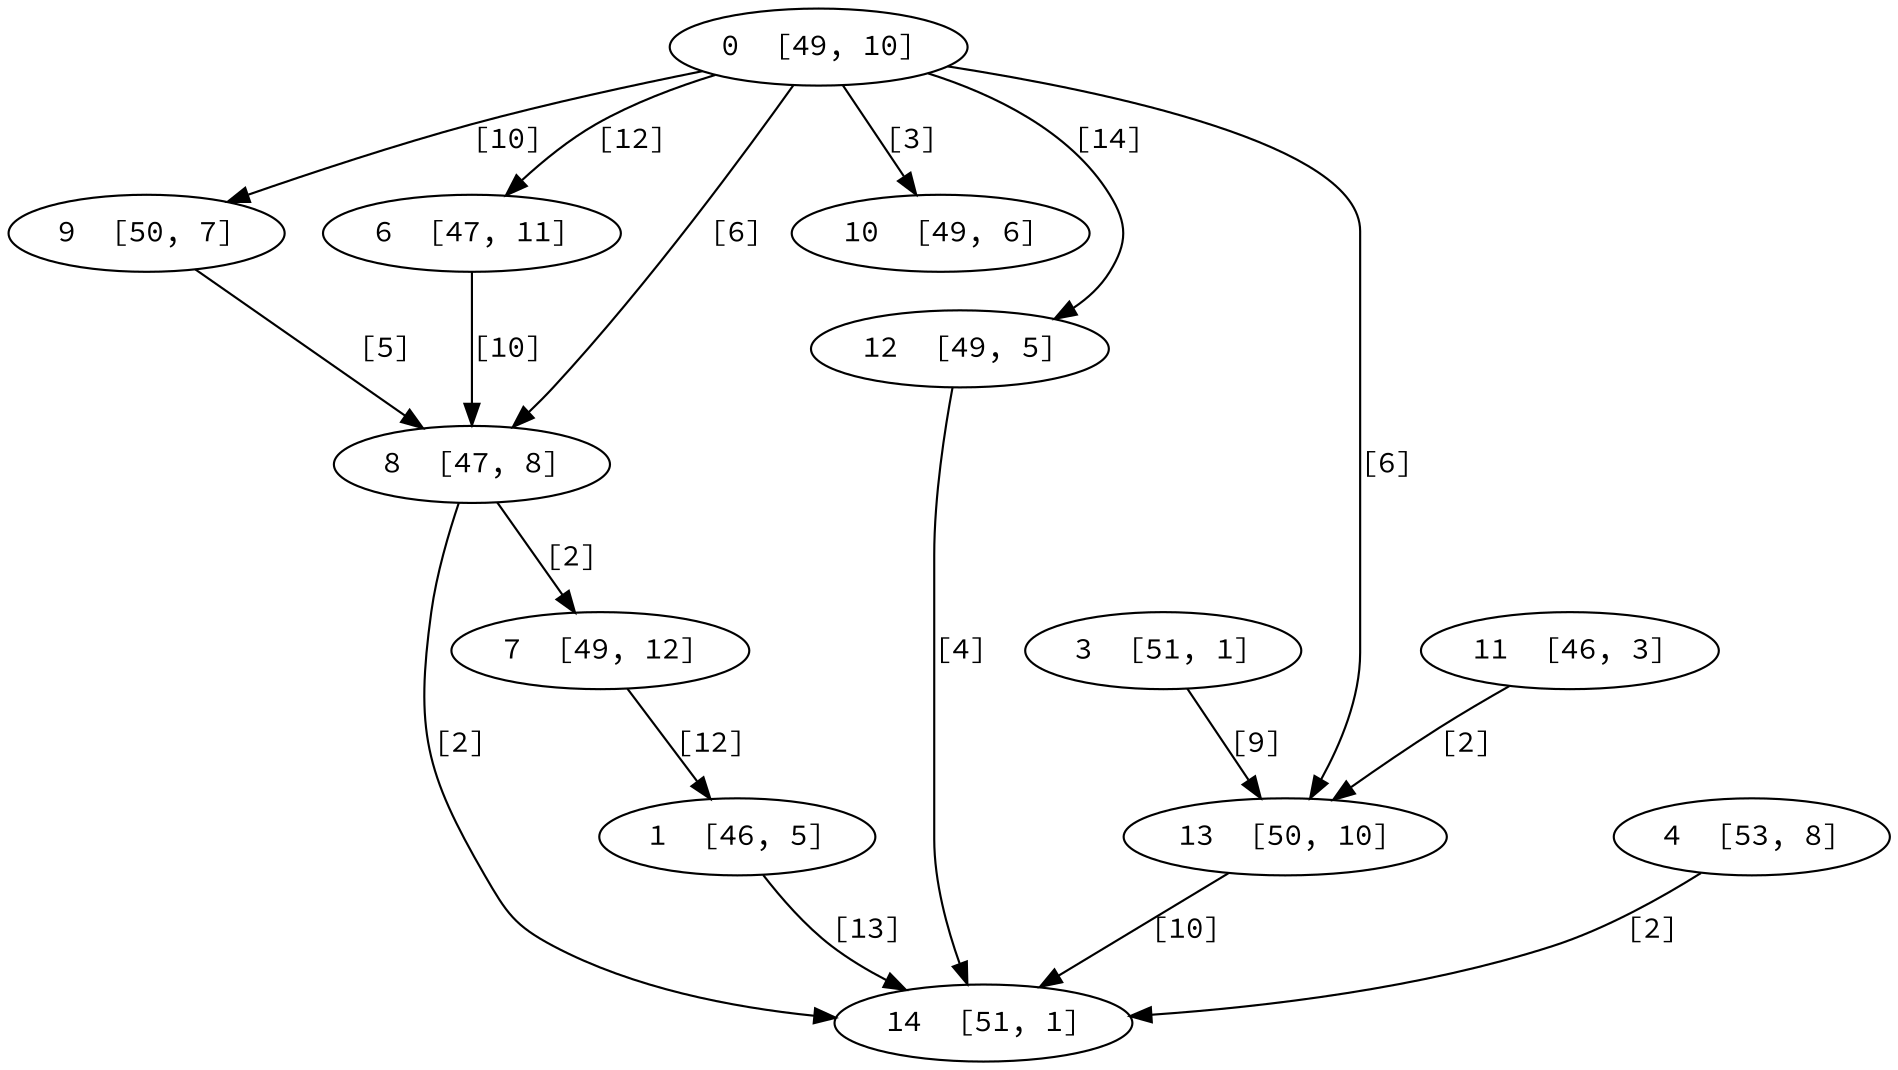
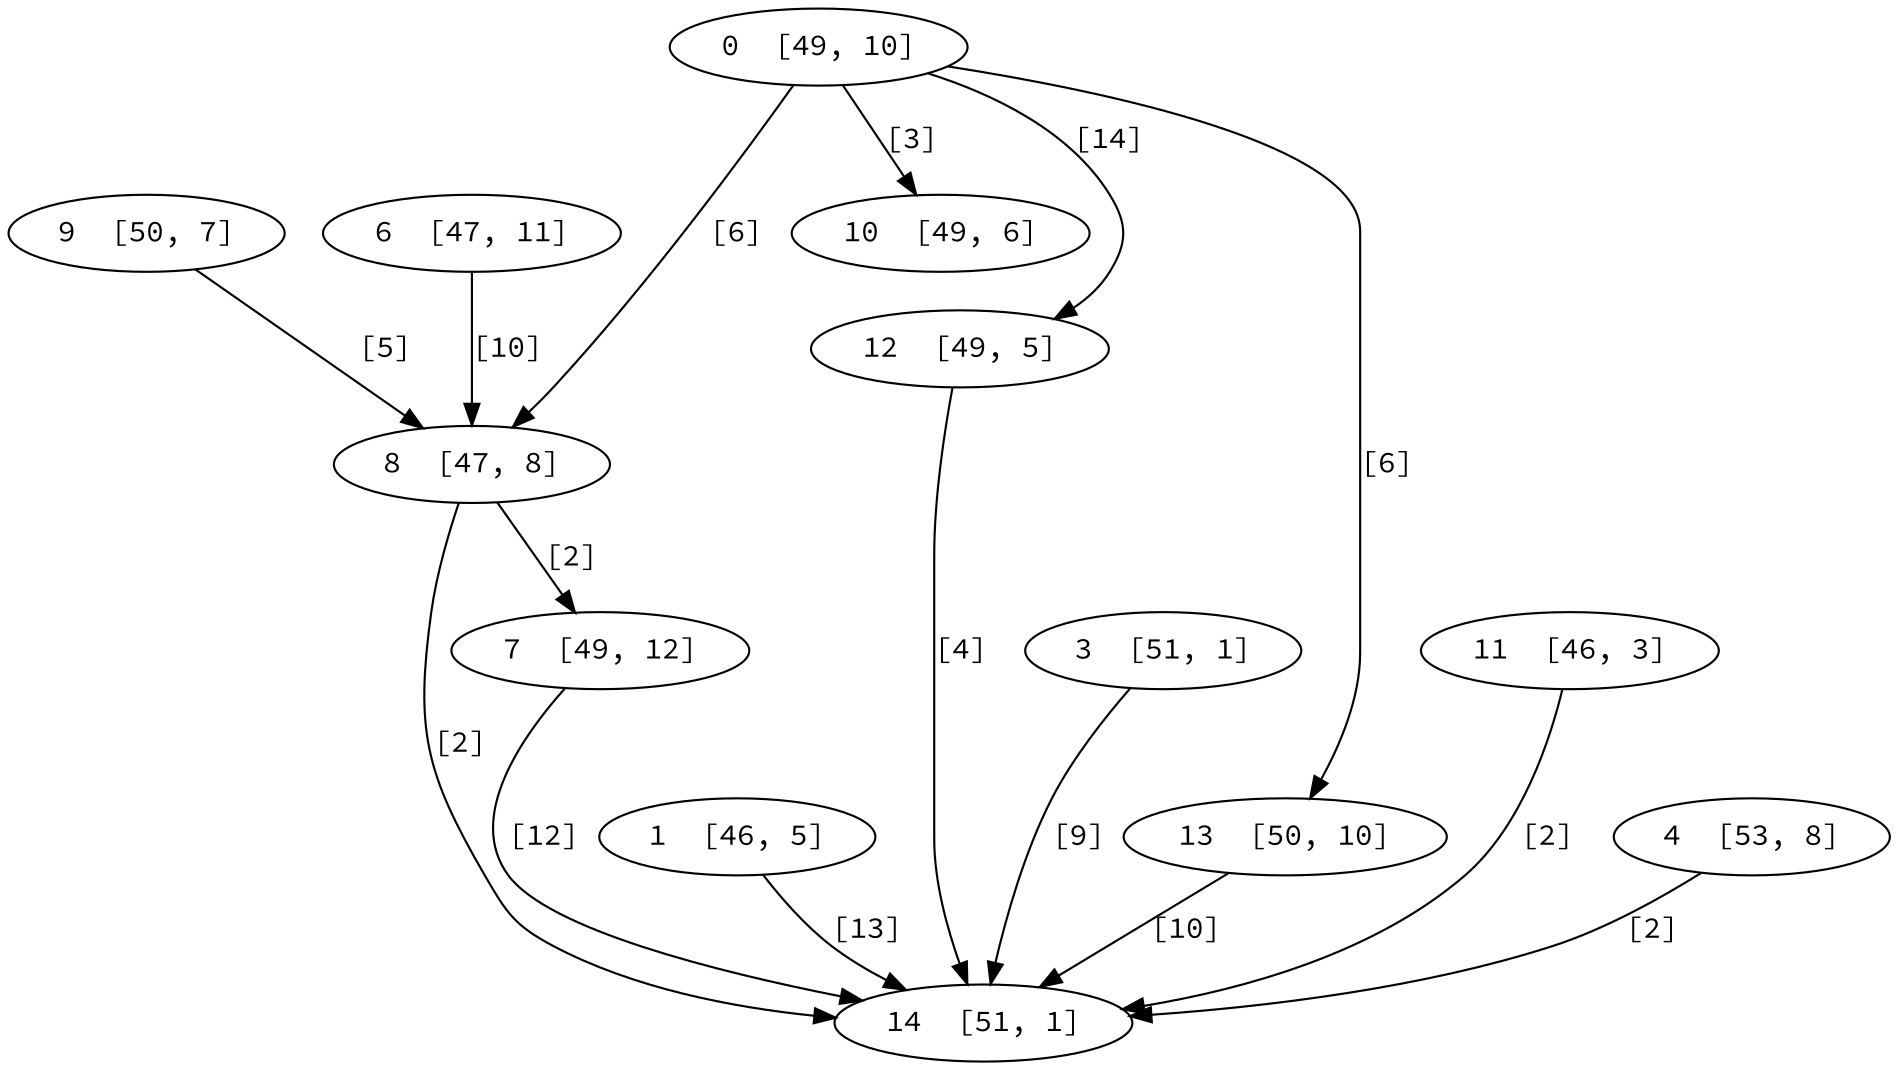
(612, 116) -> none
(473, 124) -> none
(1218, 734) -> (1043, 816)
(1429, 734) -> (1409, 915)
(662, 735) -> (568, 918)
